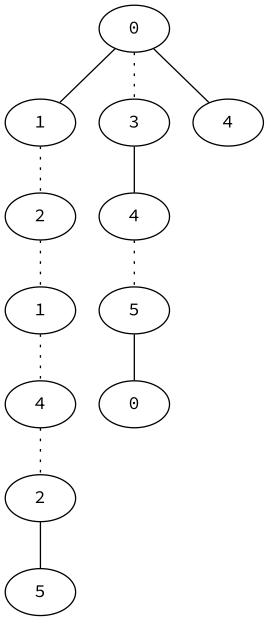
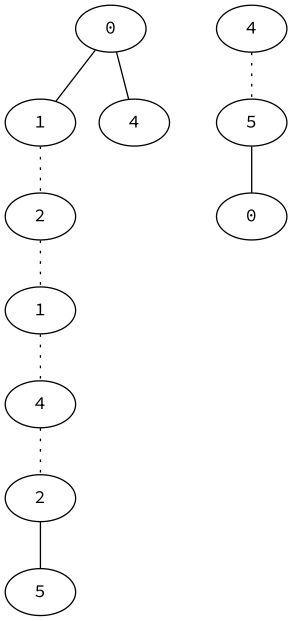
(134, 123) -> none
